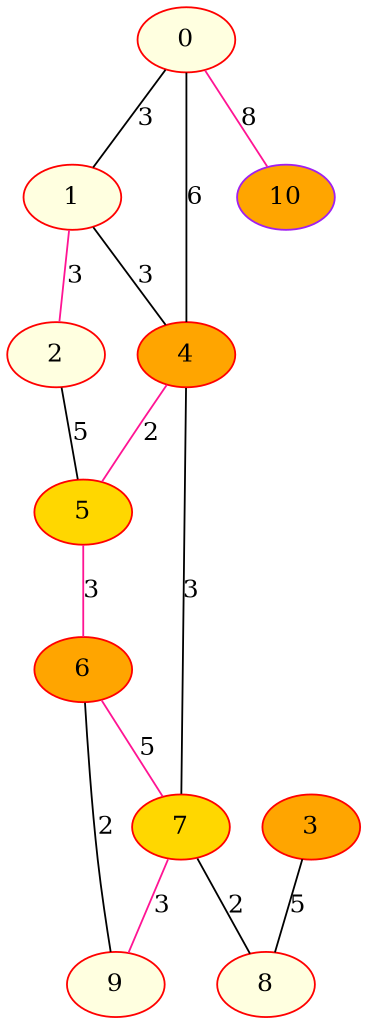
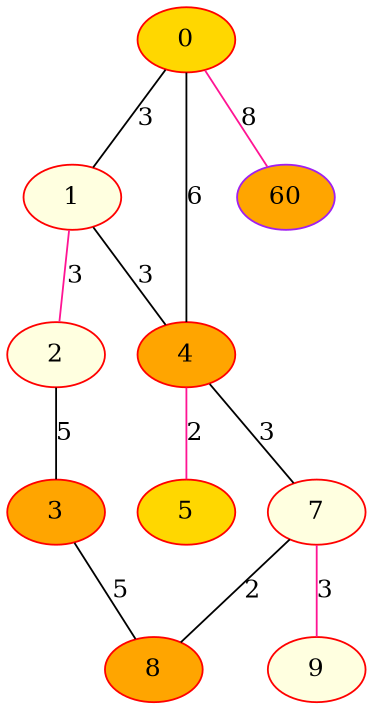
(186, 40) -> (186, 40)
(286, 197) -> (286, 197)
(70, 433) -> (56, 433)
(83, 670) -> none
(181, 827) -> (317, 512)
(266, 984) -> (154, 670)
